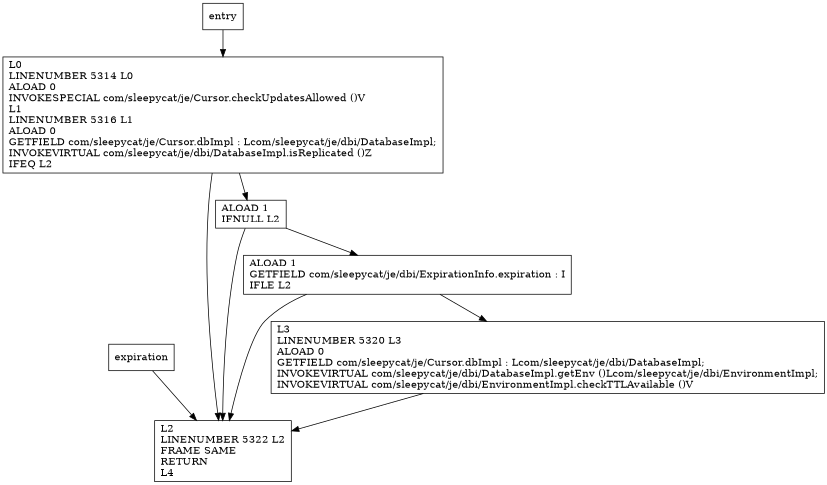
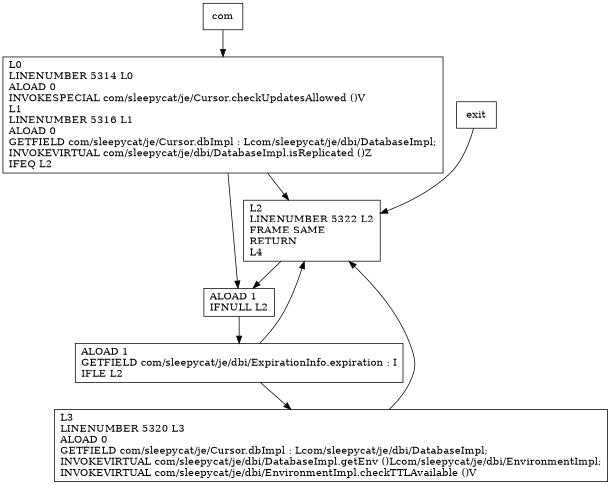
(223, 17) -> (223, 17)
(228, 320) -> (270, 272)
(141, 357) -> (476, 115)
